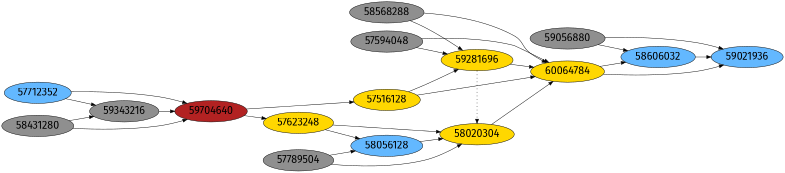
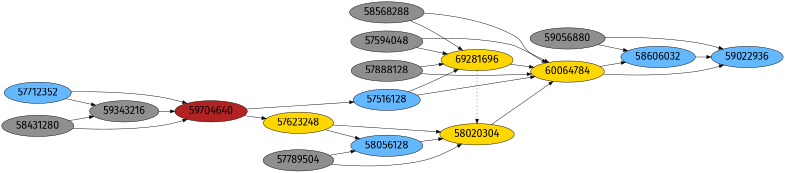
(747, 57) -> (747, 57)
(477, 60) -> (477, 60)
none -> (387, 71)
(387, 100) -> (387, 100)
